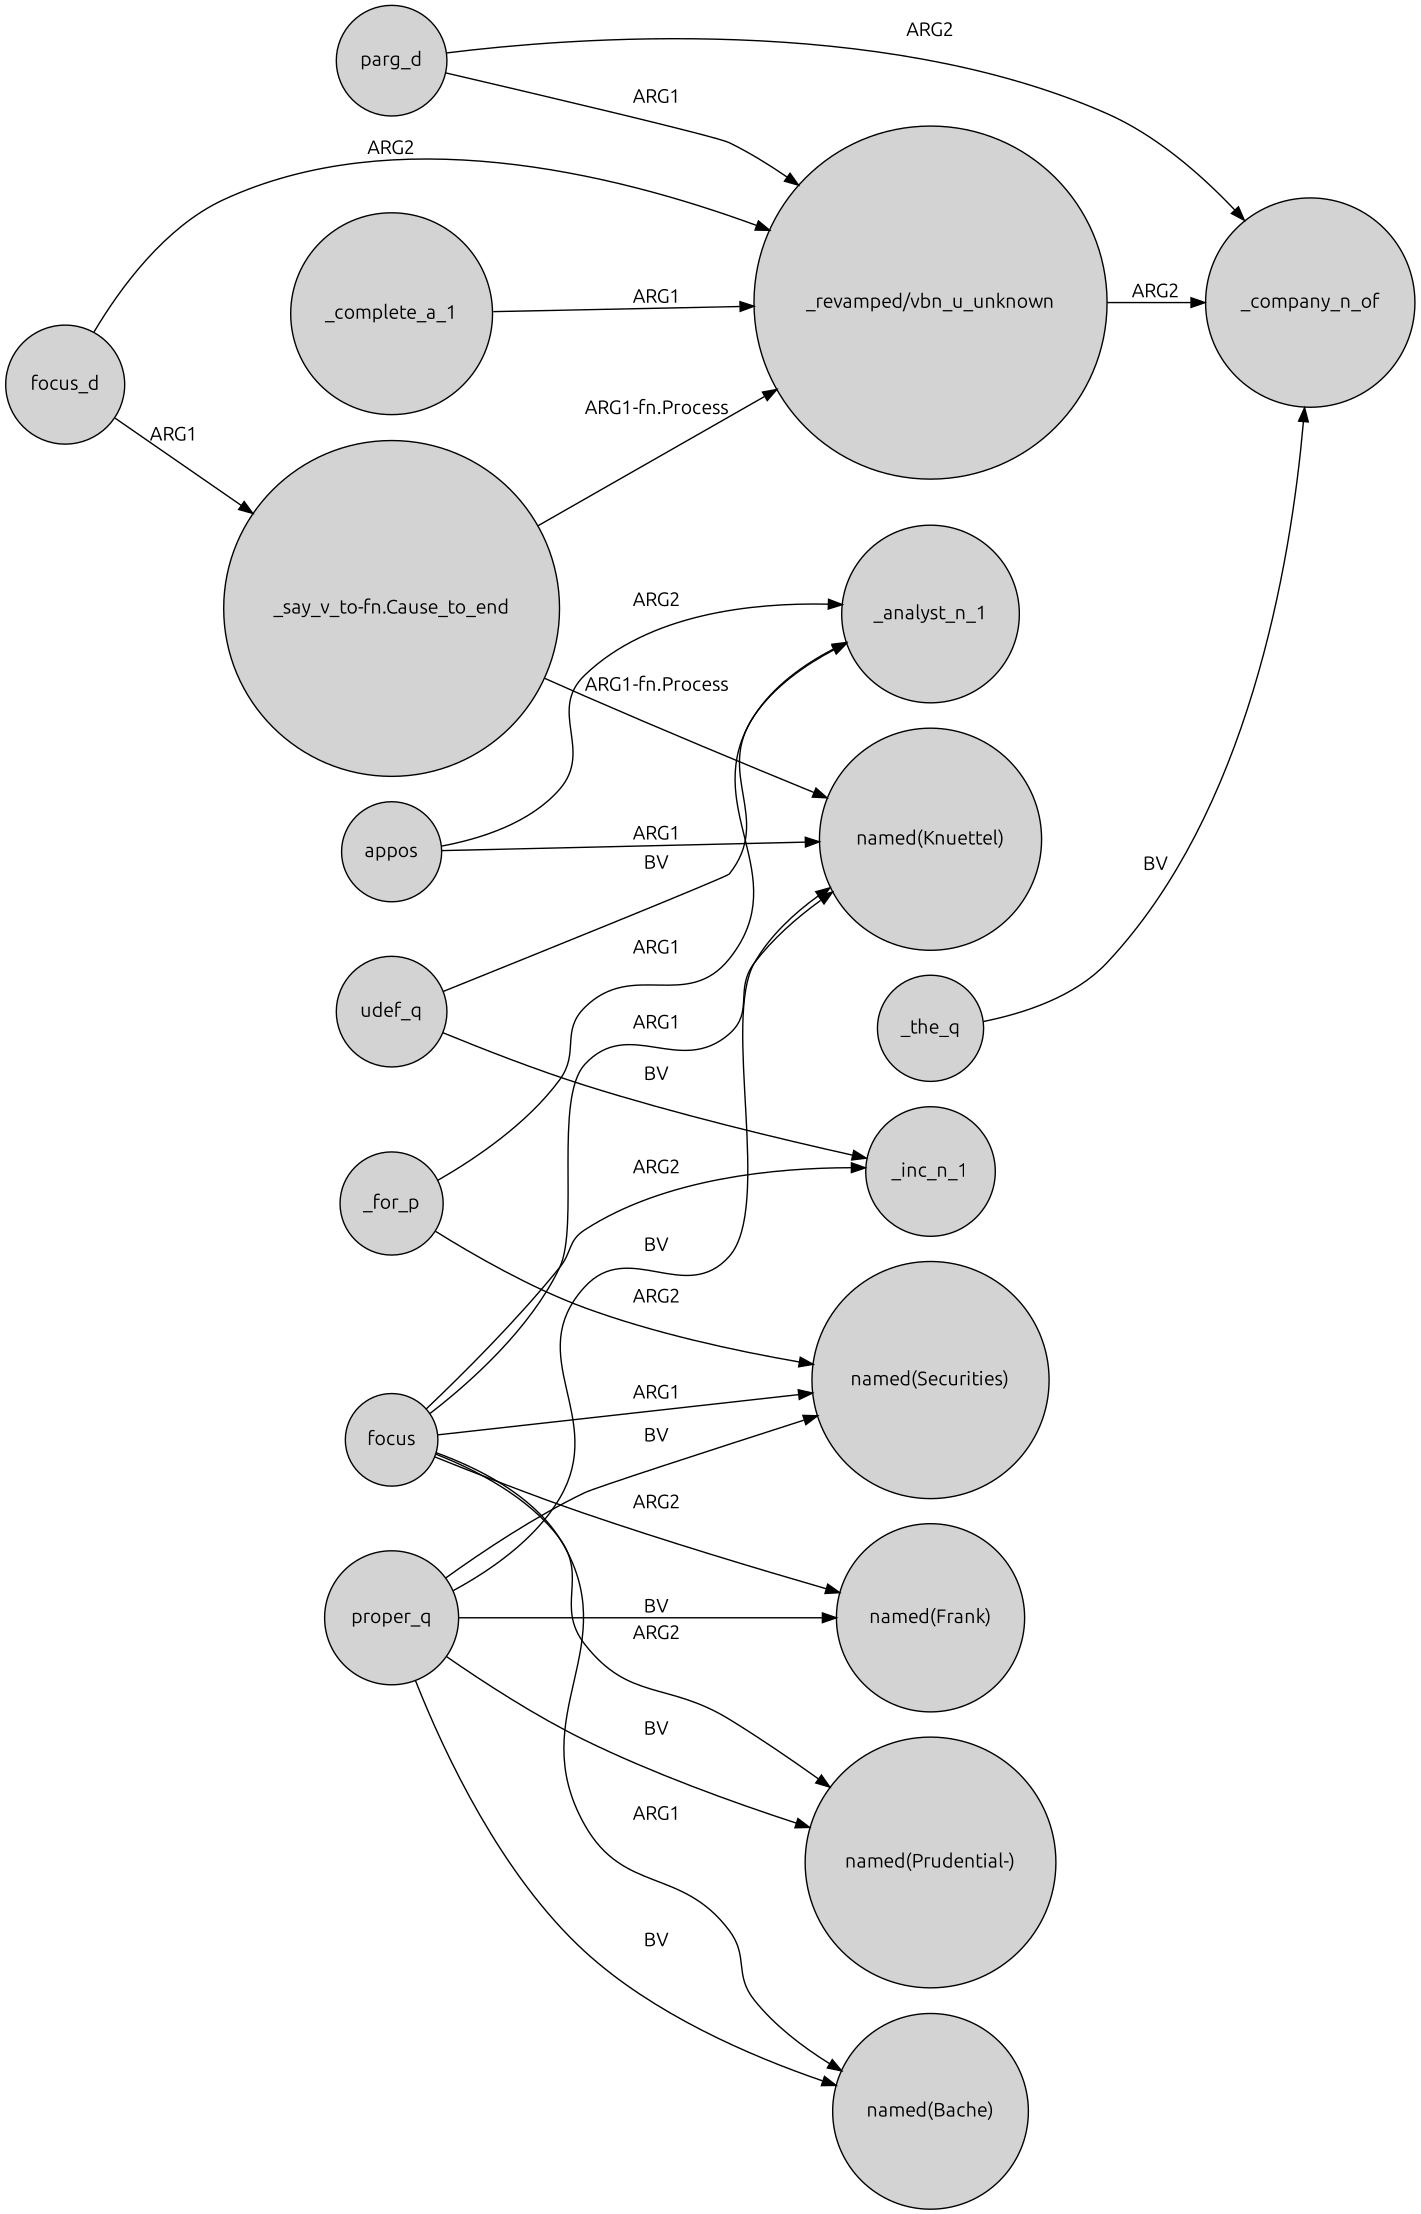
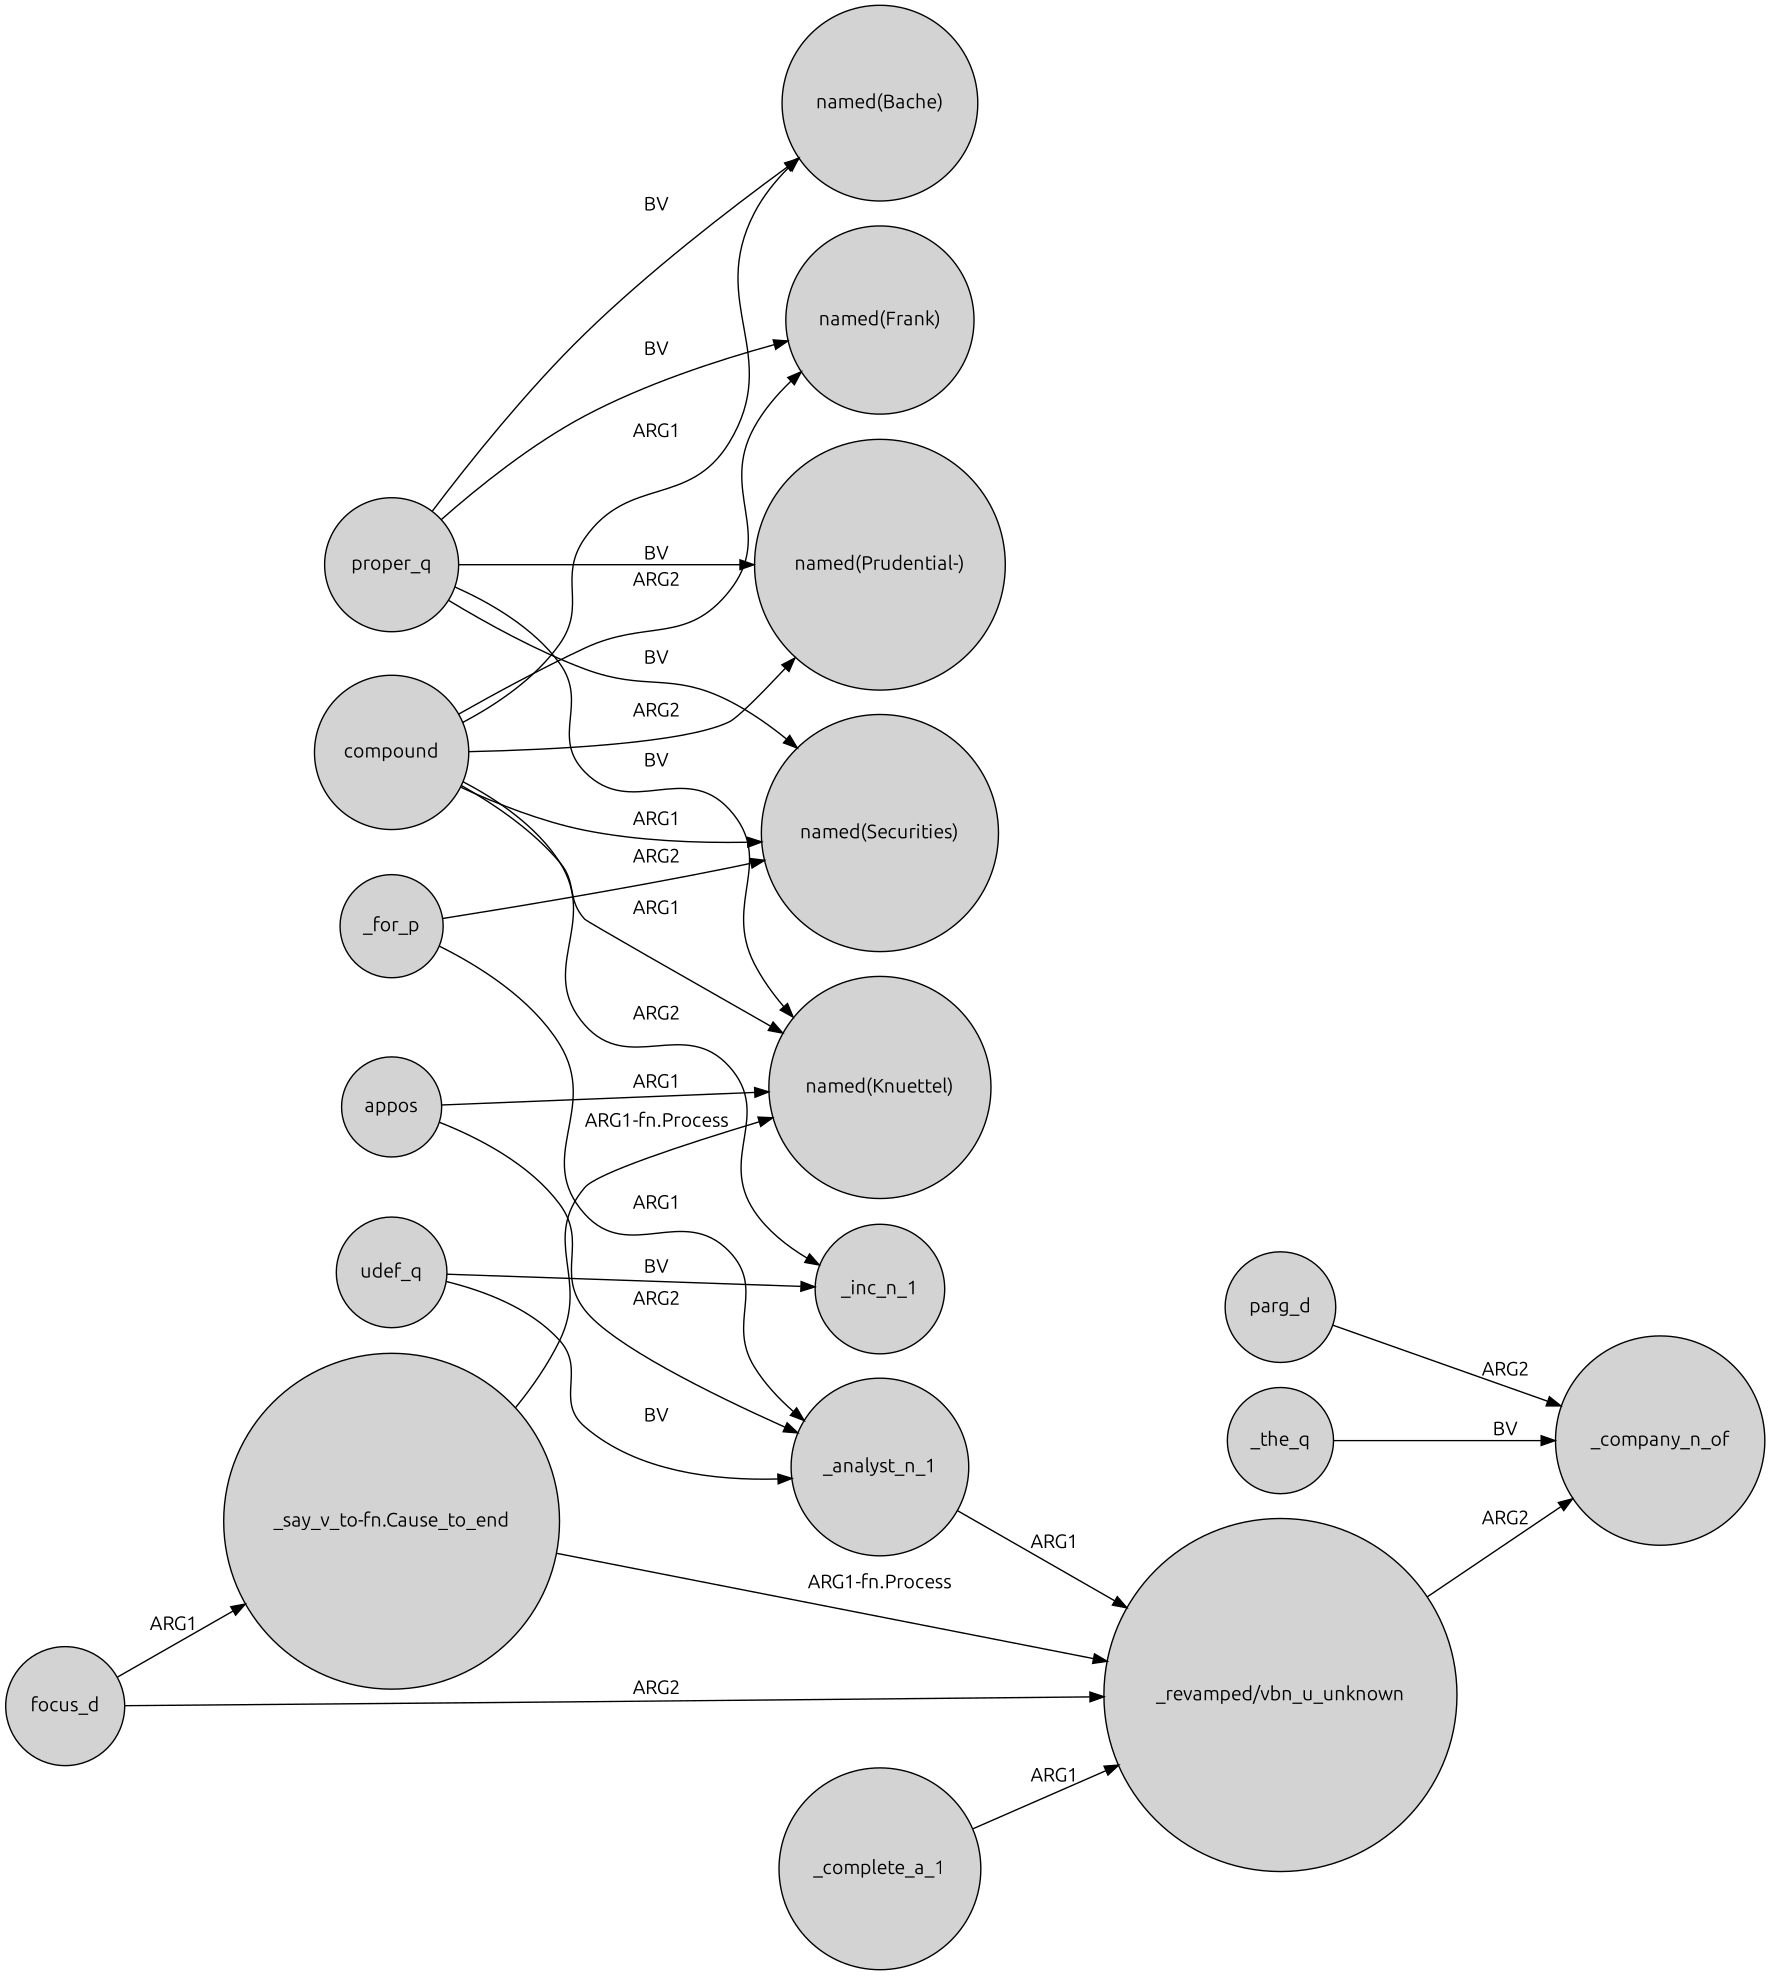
(621, 114) -> (1036, 1556)
(392, 1440) -> (392, 752)
